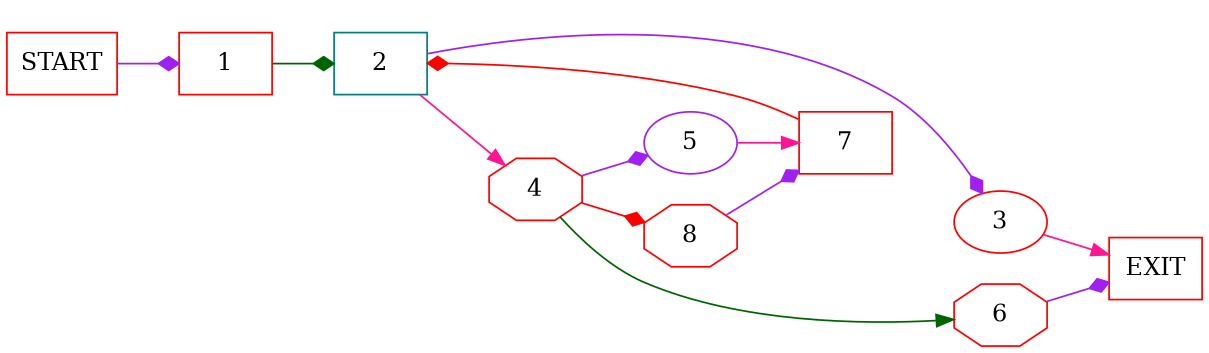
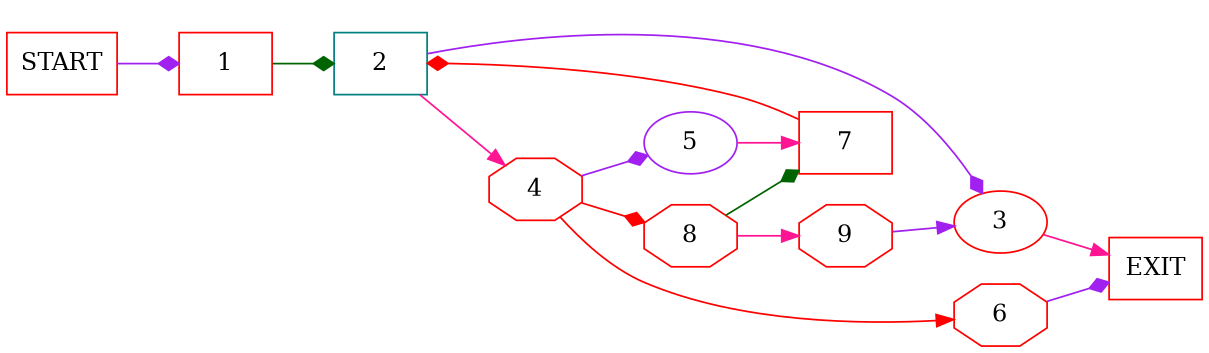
(754, 198) -> (754, 198)
none -> (846, 236)
(735, 309) -> (735, 309)
